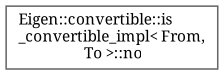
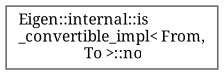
(112, 38) -> (112, 38)
